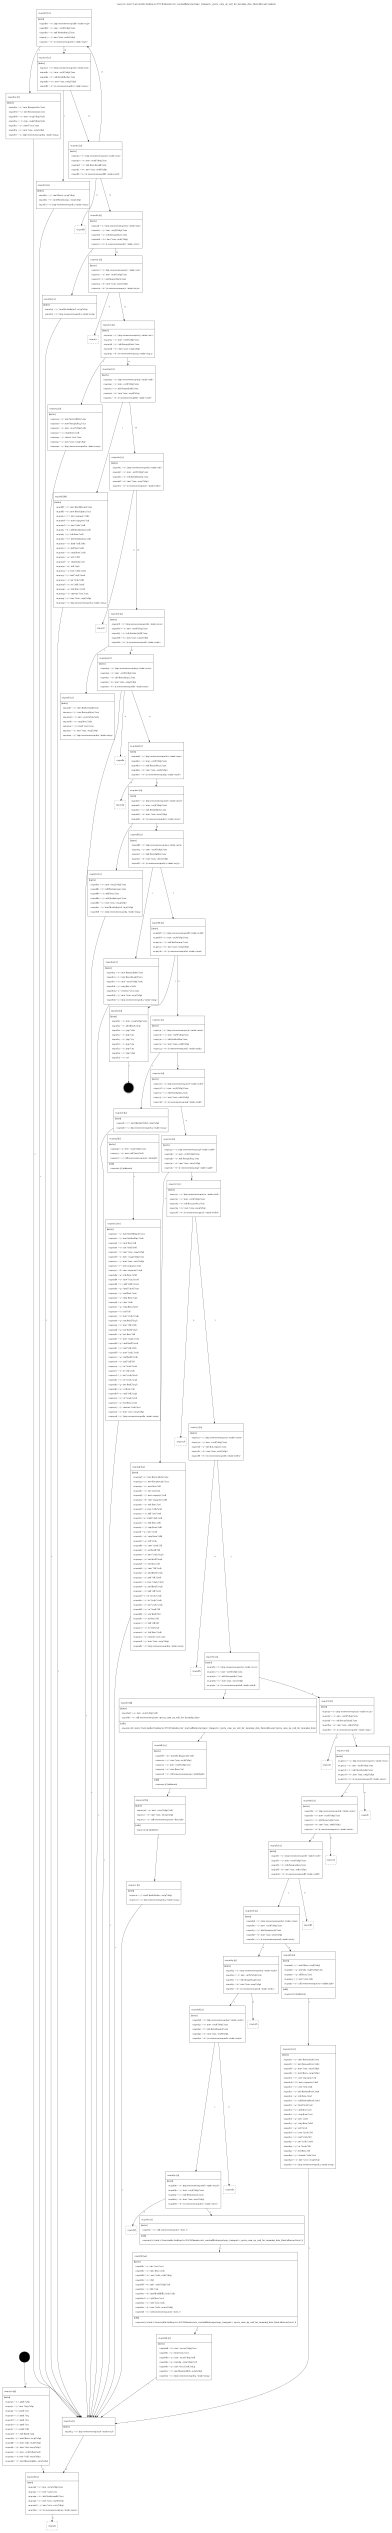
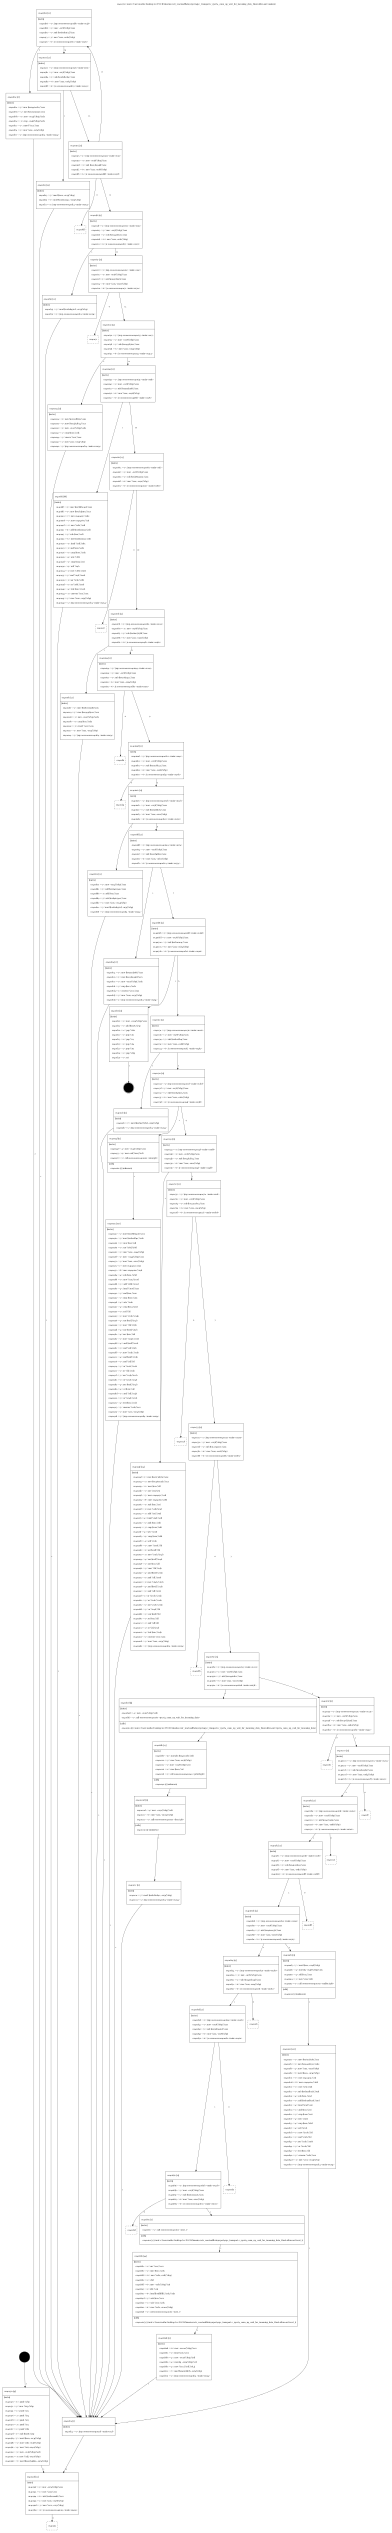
none -> (174, 1124)
(85, 1551) -> (79, 1578)
